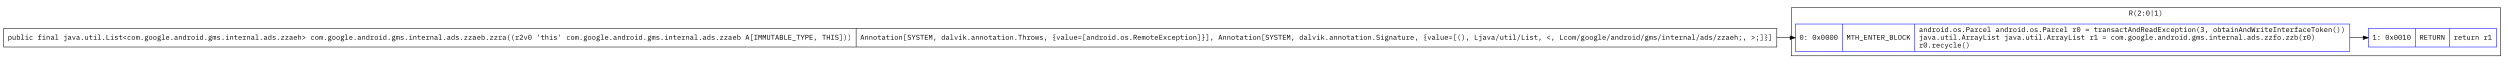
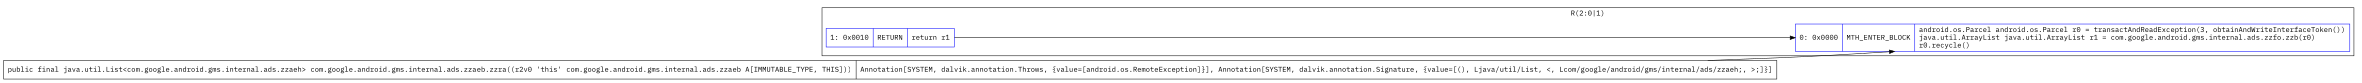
(2356, 38) -> (1372, 38)
